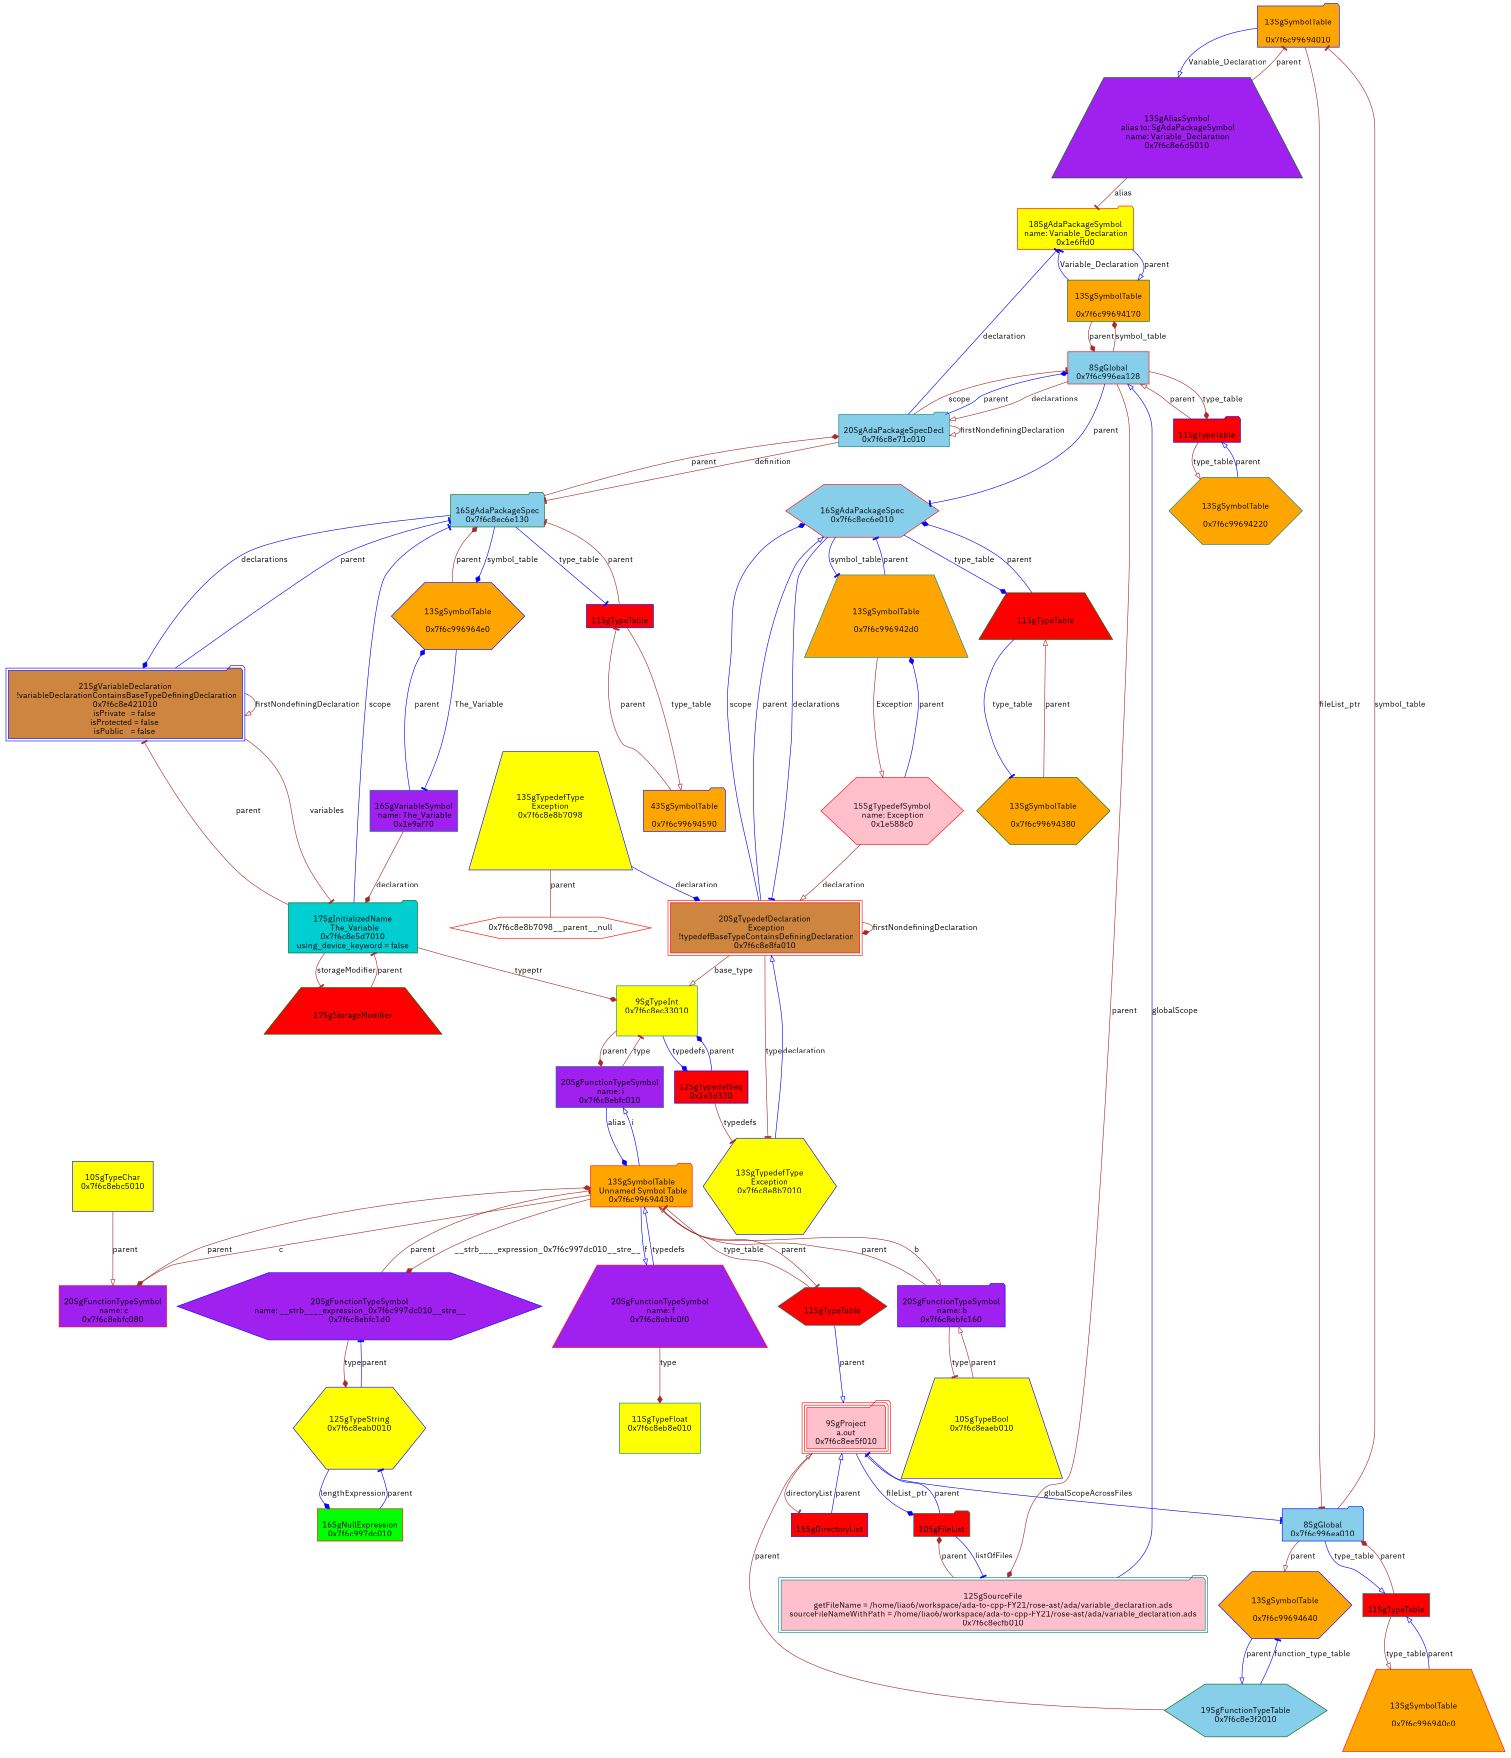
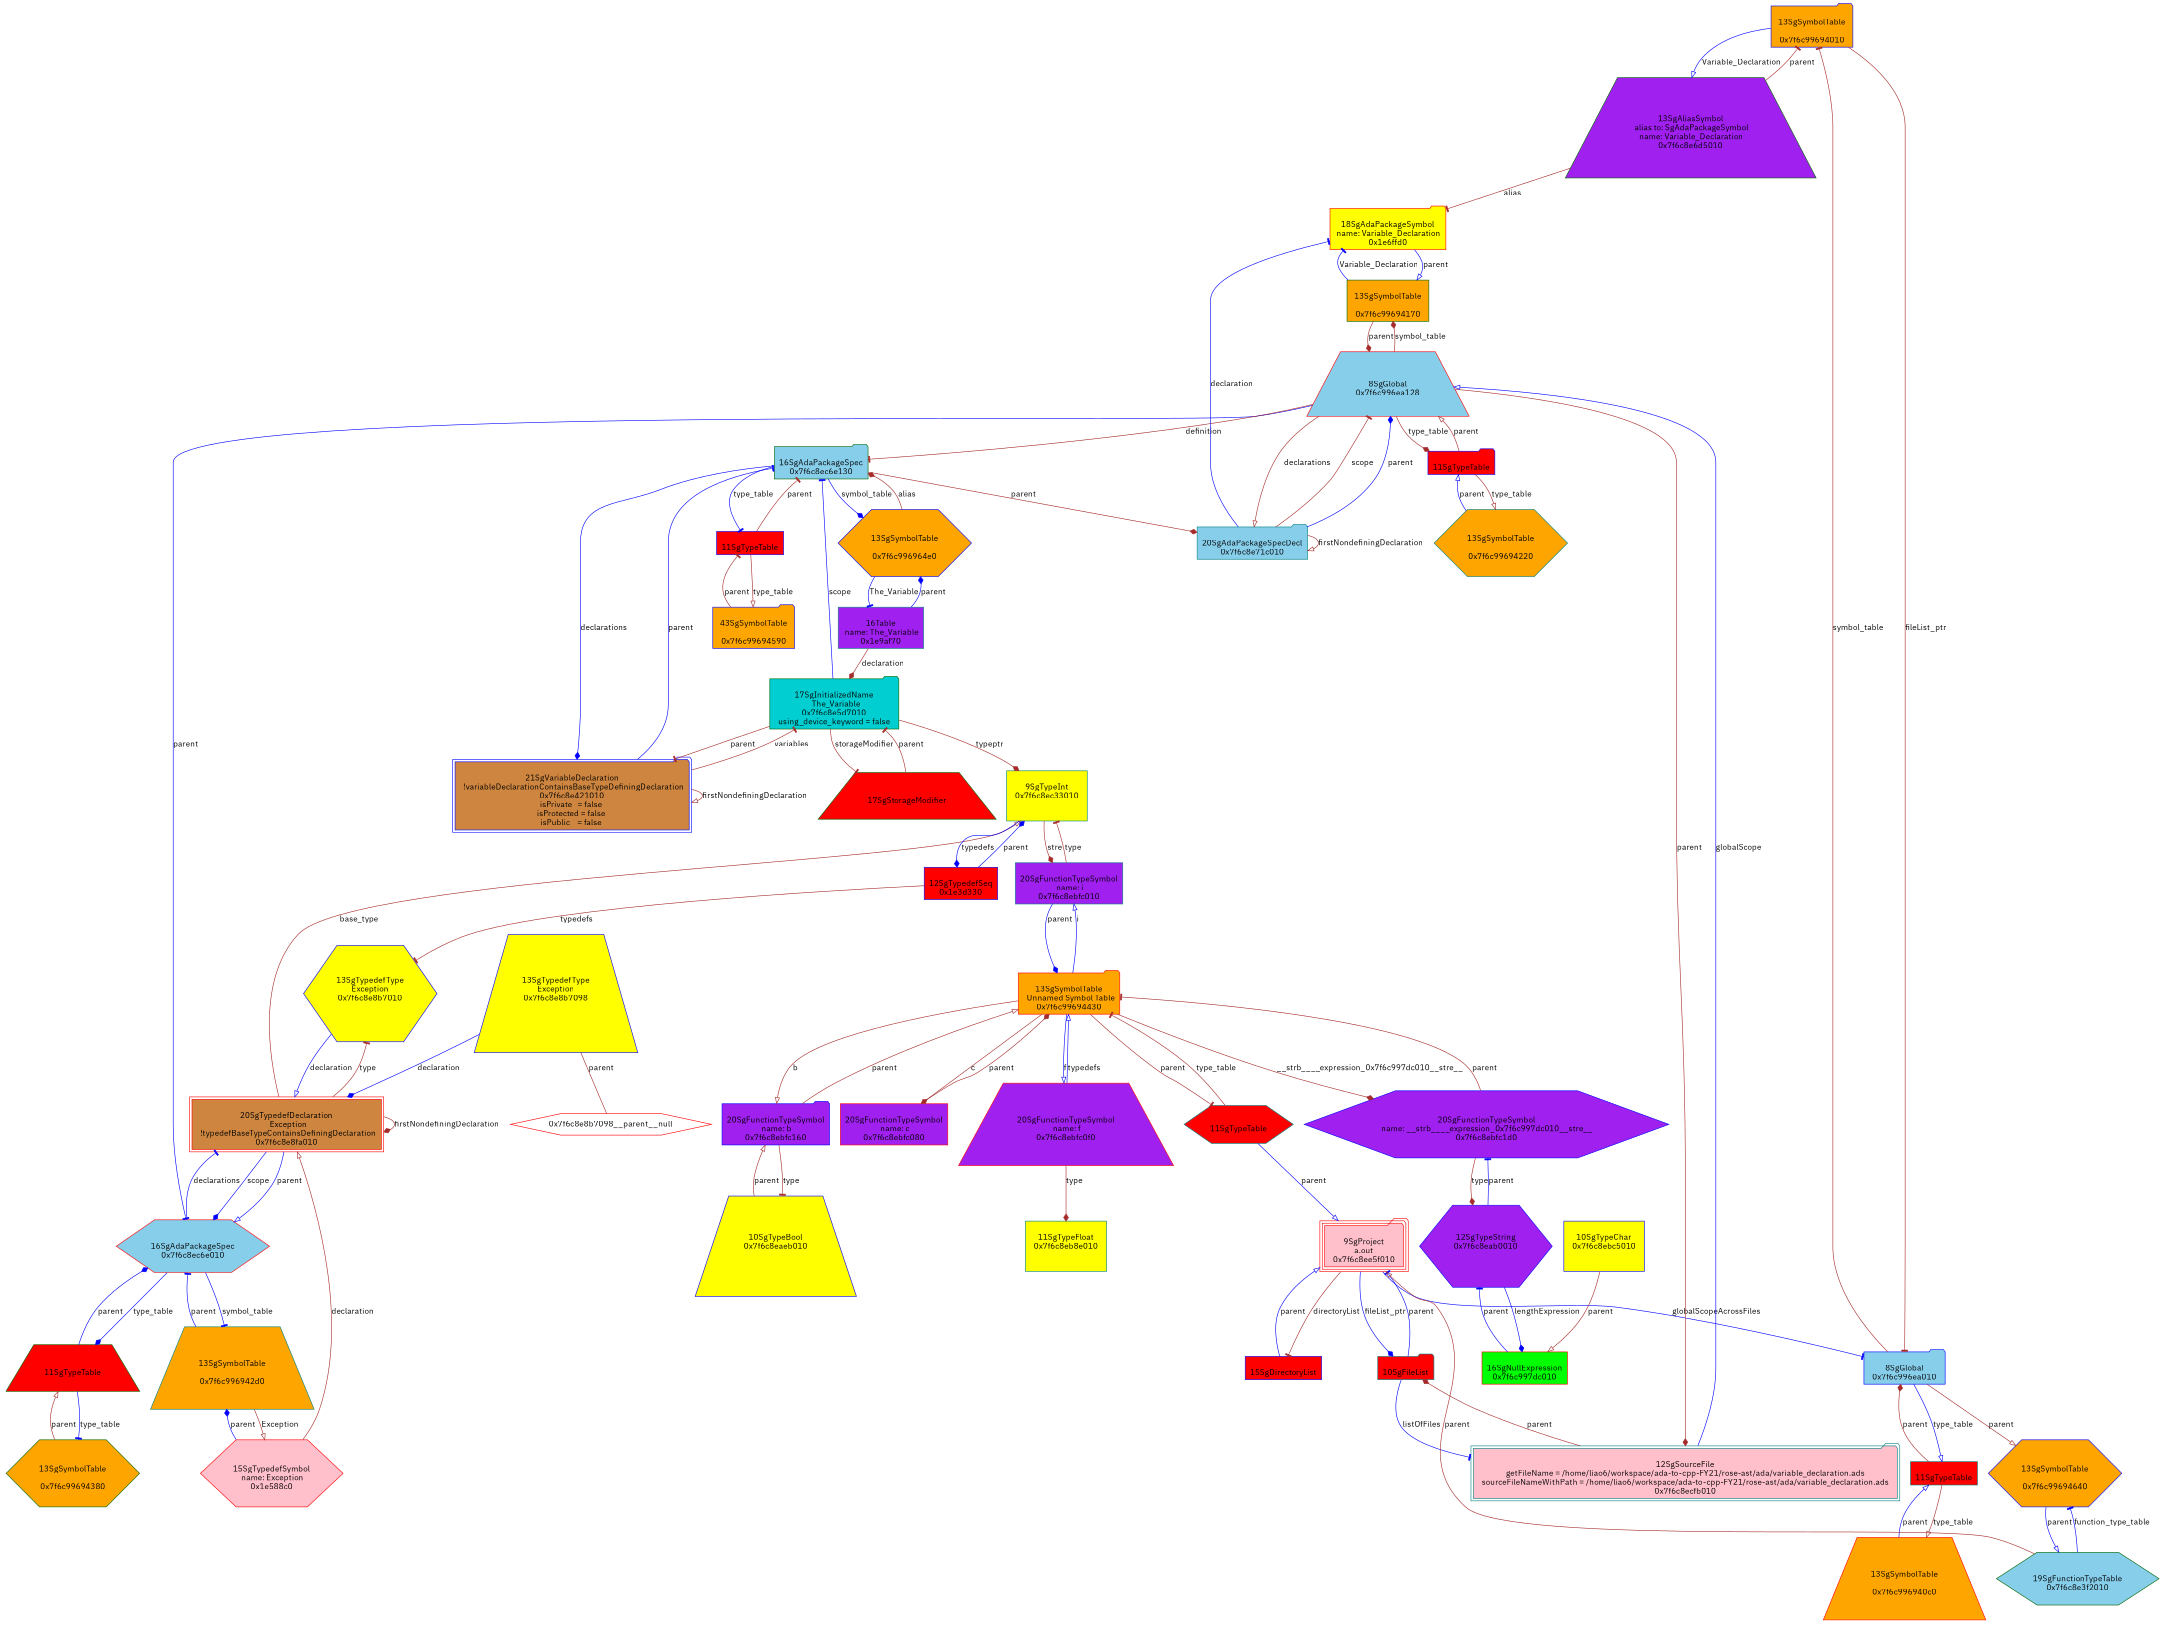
(1108, 368) -> (1388, 384)
(693, 471) -> (1093, 439)
(469, 560) -> (907, 494)
(414, 811) -> (881, 628)
(615, 1051) -> (1055, 848)
(617, 1123) -> (1060, 919)
(113, 1246) -> (1584, 1314)
(360, 1428) -> (1486, 1246)
